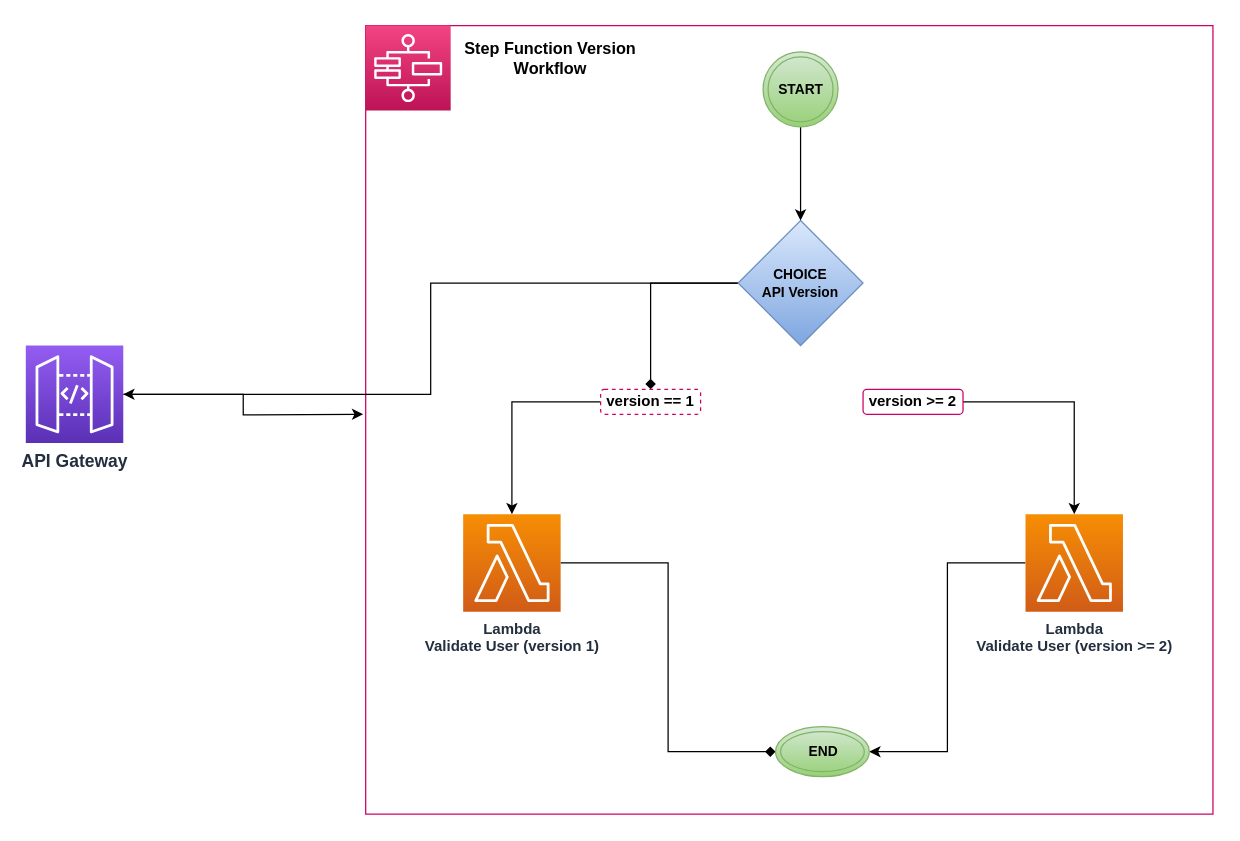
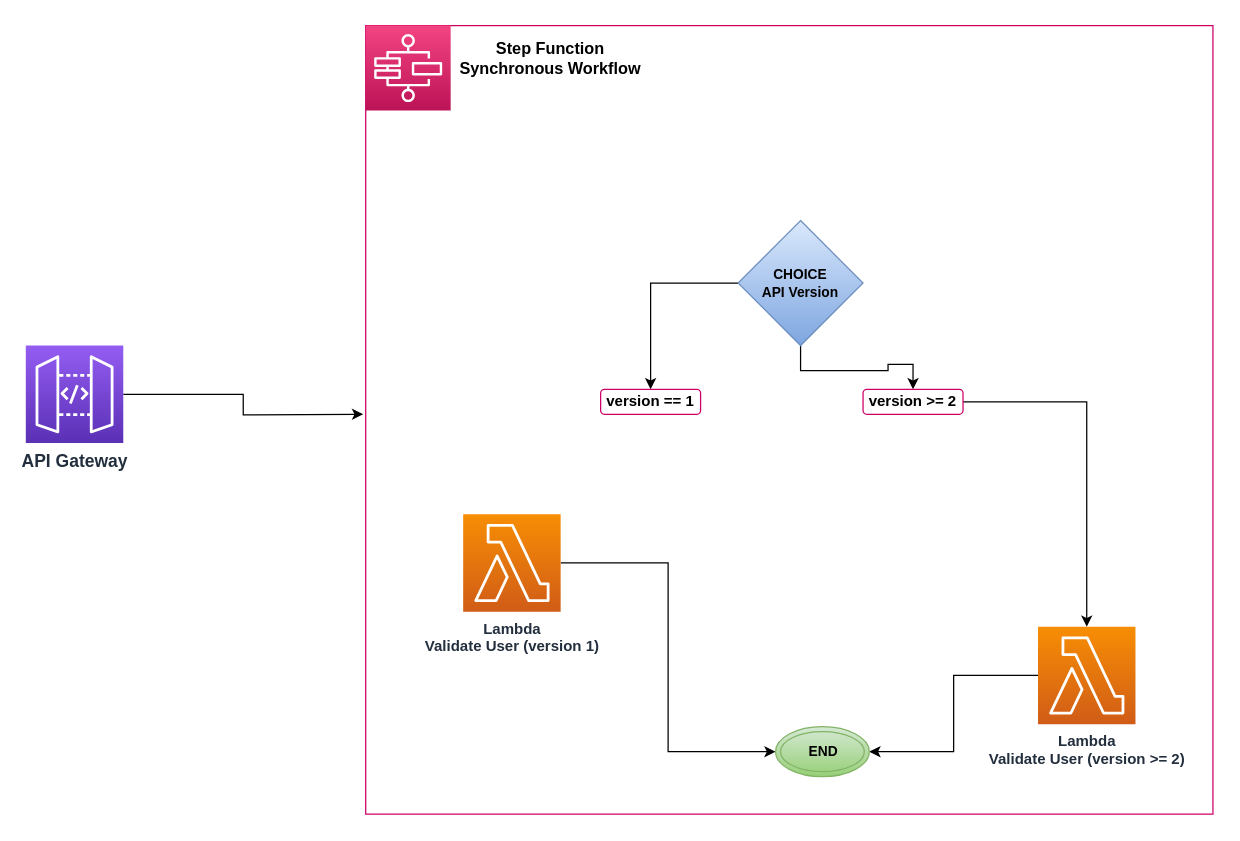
(551, 58) -> (551, 58)
(801, 89) -> none
(801, 169) -> none
(431, 322) -> (856, 371)
(651, 378) -> (651, 379)
(651, 402) -> (651, 402)
(512, 410) -> none
(1074, 563) -> (1087, 676)
(764, 752) -> (765, 752)
